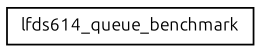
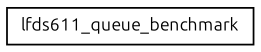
(130, 26) -> (130, 26)
